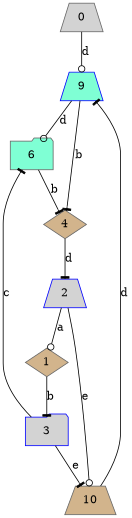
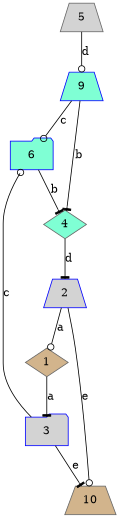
(82, 17) -> (82, 17)
(63, 121) -> (63, 121)
(32, 155) -> (32, 155)
(65, 224) -> (65, 224)
(121, 294) -> none
(3, 298) -> (3, 298)
(51, 397) -> (51, 397)
